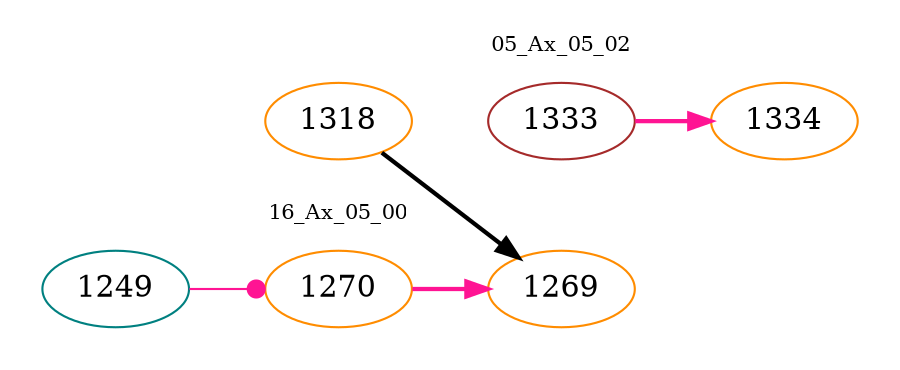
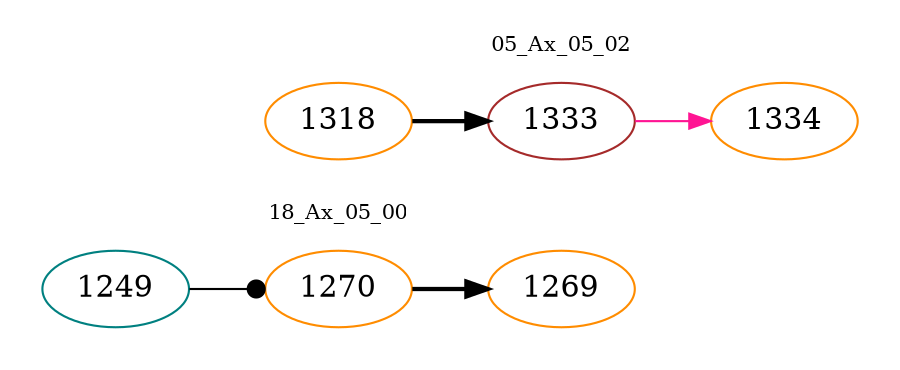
(662, 121) -> (662, 121)
(453, 208) -> (439, 121)
(339, 214) -> (339, 214)
(218, 289) -> (218, 289)
(439, 289) -> (439, 289)
